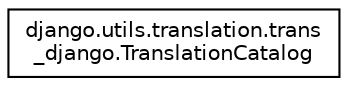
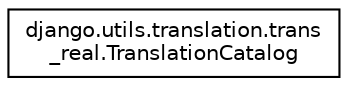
(174, 43) -> (174, 43)
